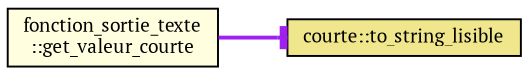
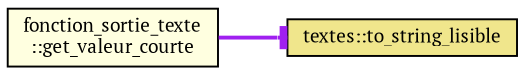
(404, 38) -> (402, 38)
